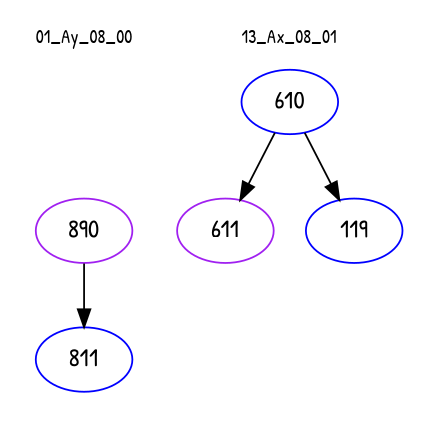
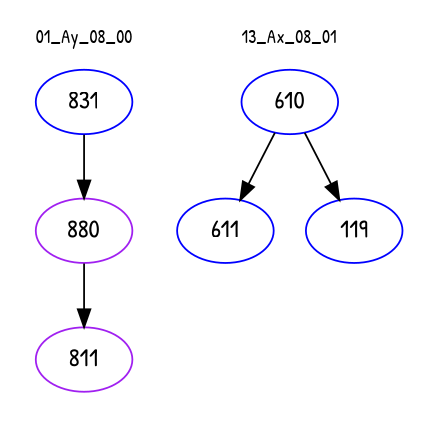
none -> (84, 102)
(84, 231) -> (84, 231)
(225, 231) -> (225, 231)
(84, 360) -> (84, 360)
